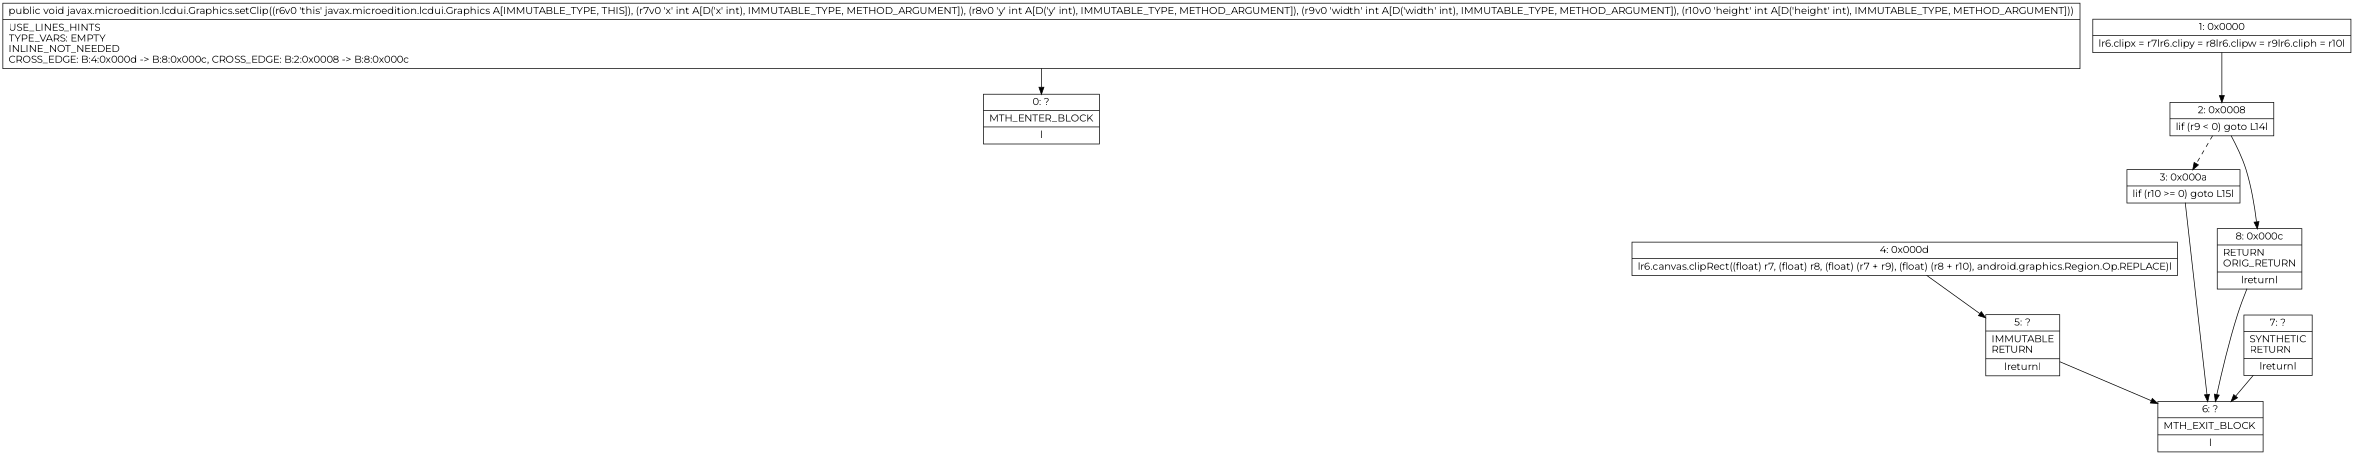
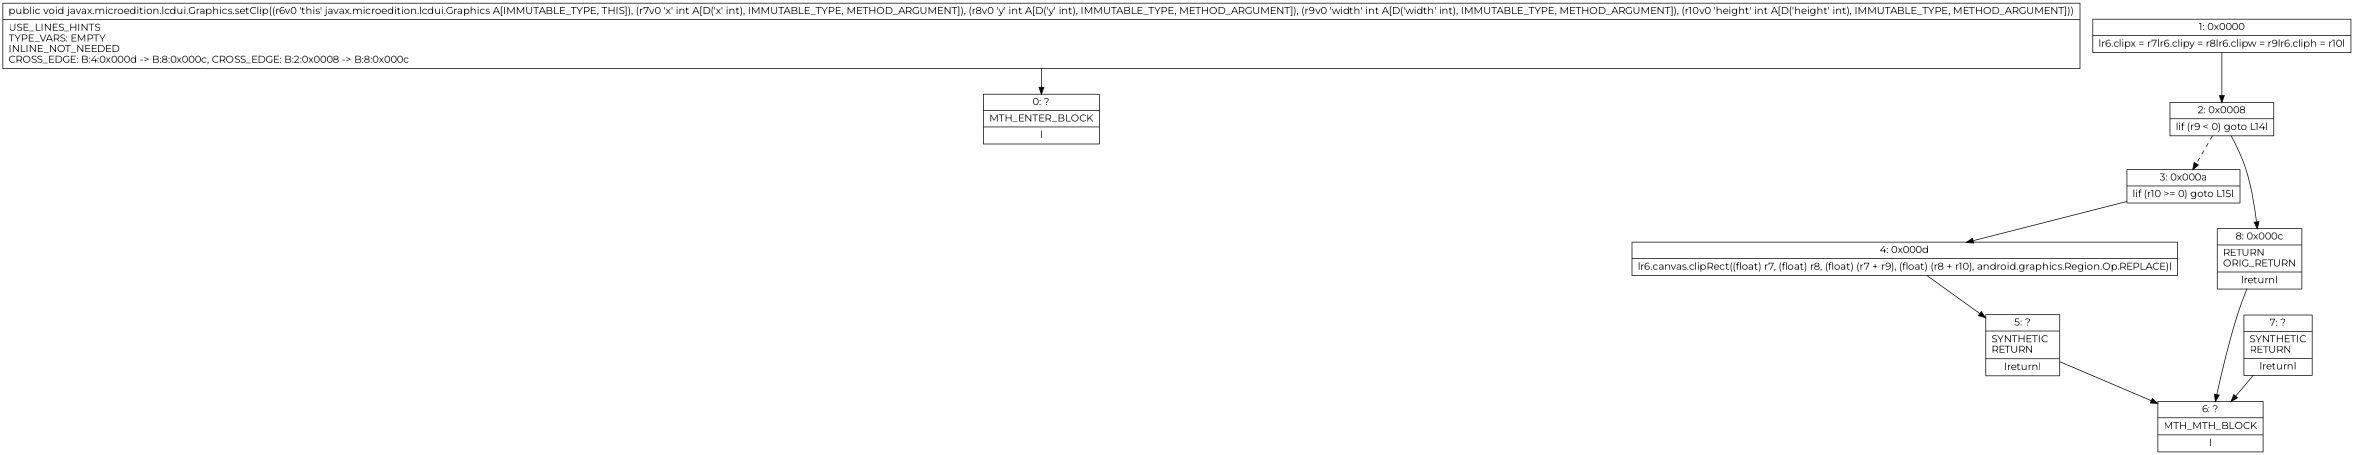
(2196, 299) -> (2050, 221)
(2023, 339) -> (2020, 339)
(2210, 426) -> (2210, 426)
